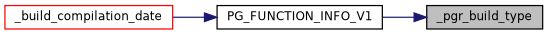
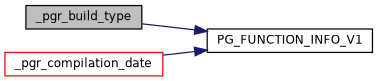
(89, 17) -> (84, 64)
(398, 17) -> (169, 27)
